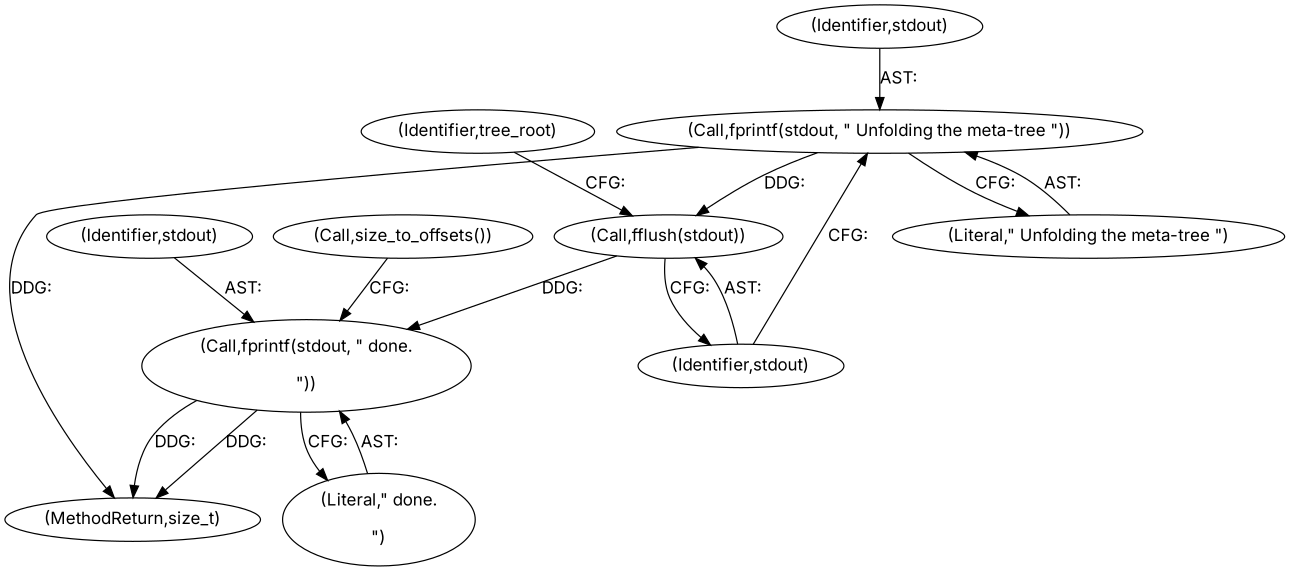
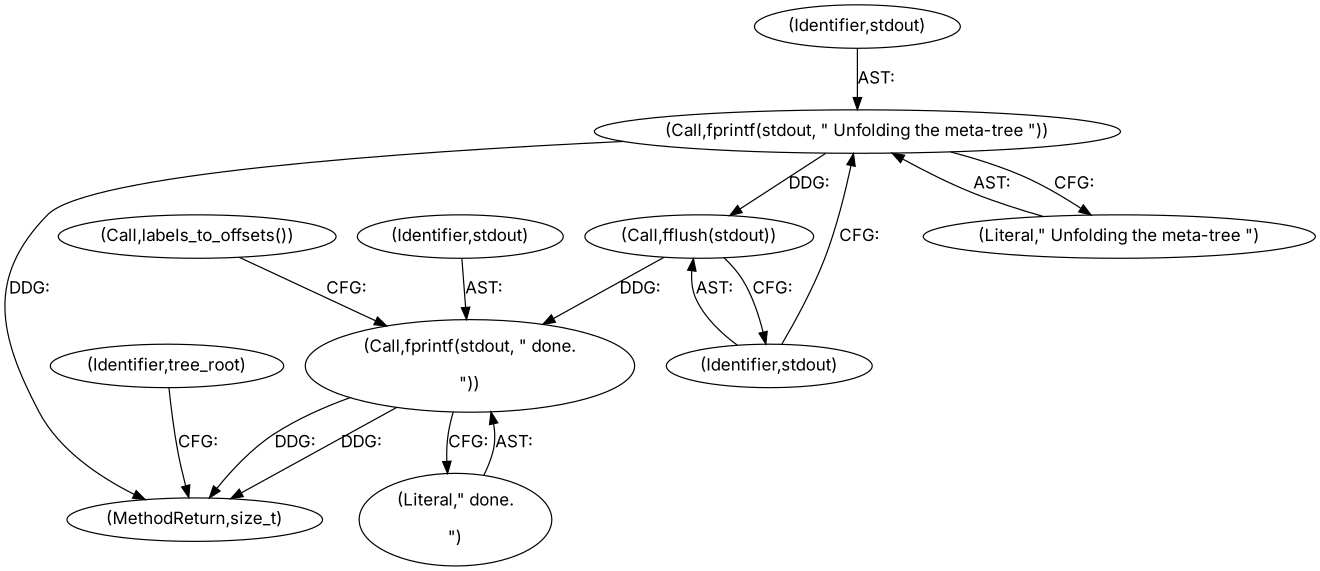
(568, 181) -> (175, 437)
(403, 237) -> (197, 237)
